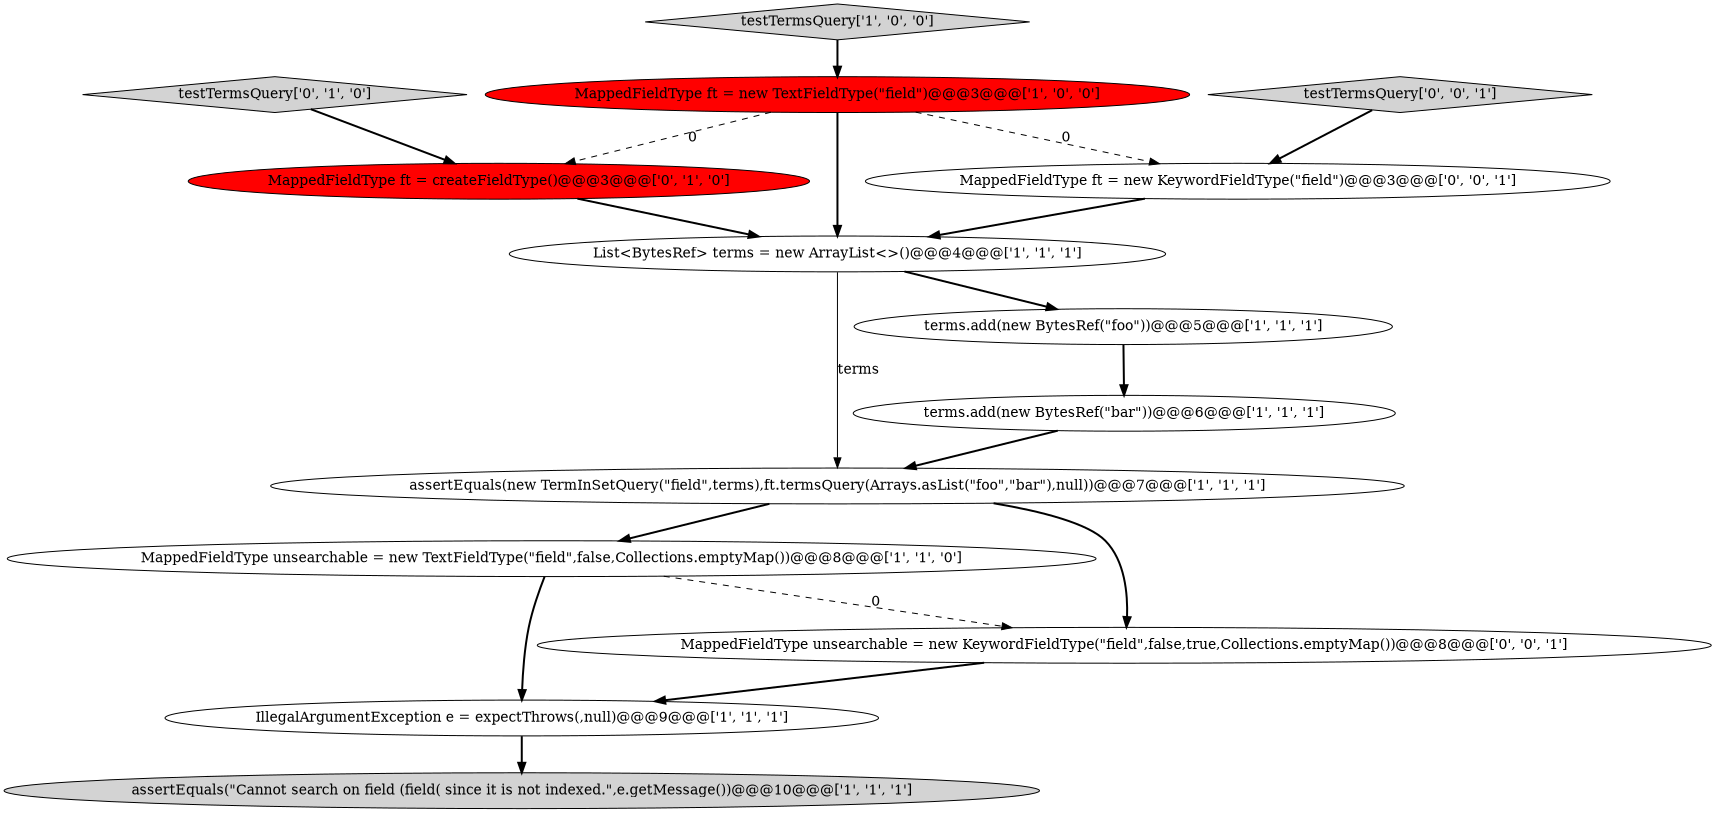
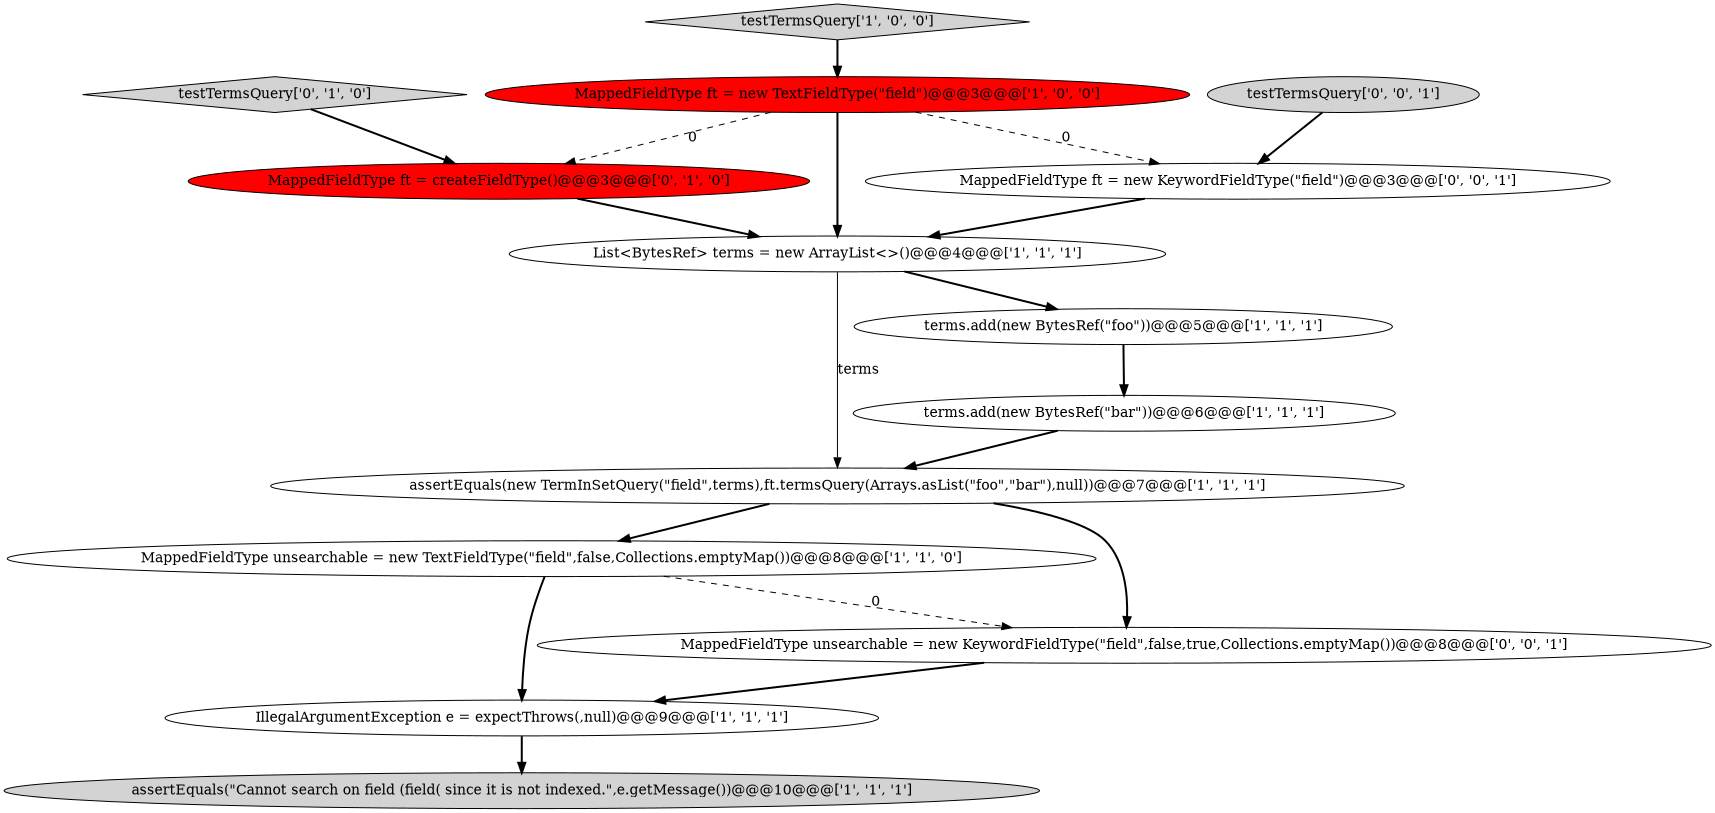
(1400, 95) -> (1343, 95)
